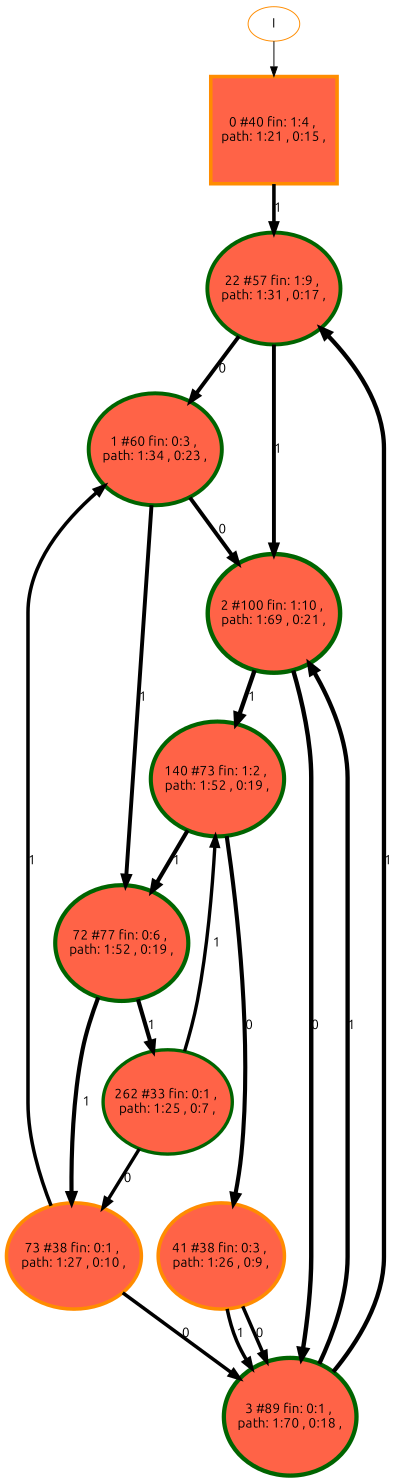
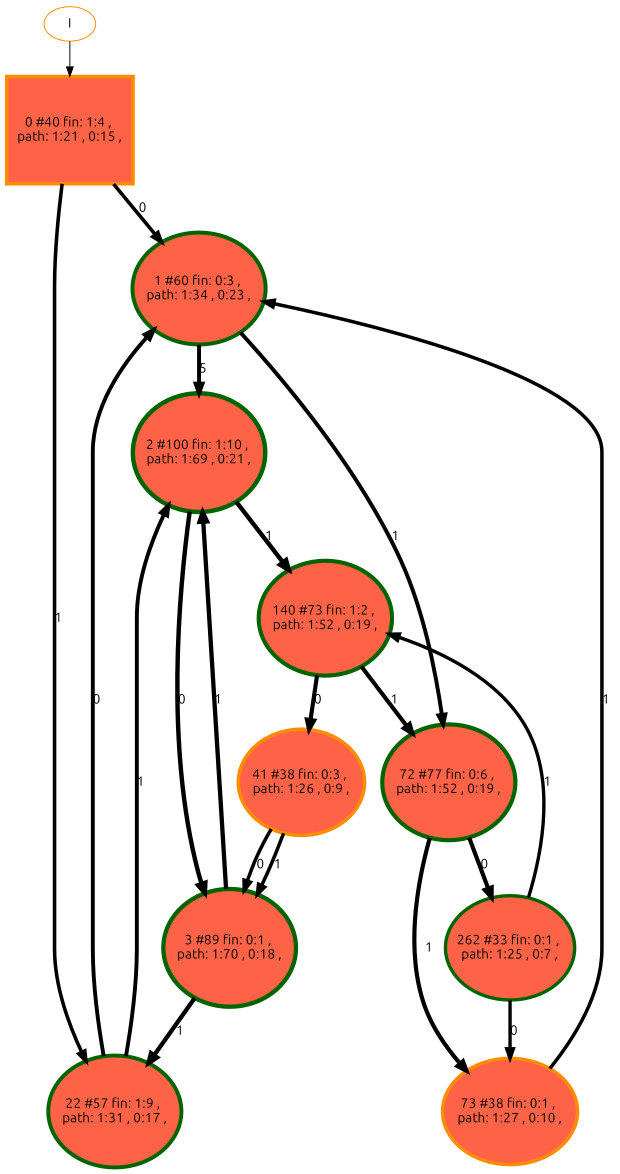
none -> (134, 209)
(224, 530) -> (205, 369)
(153, 1025) -> (486, 865)
(177, 1333) -> none
